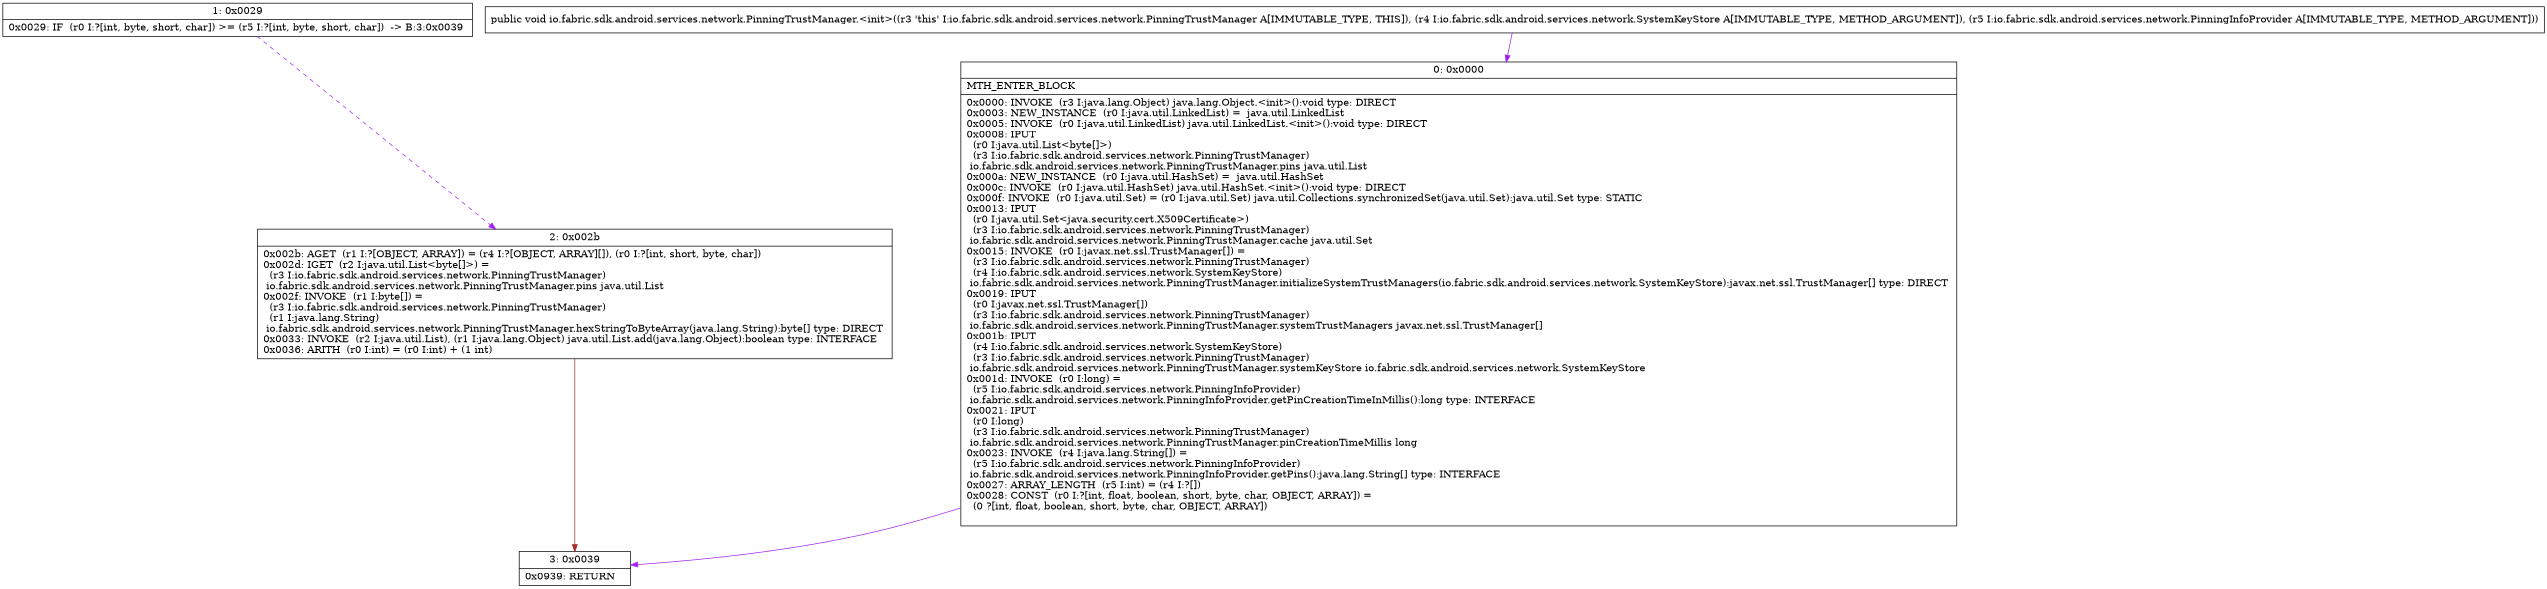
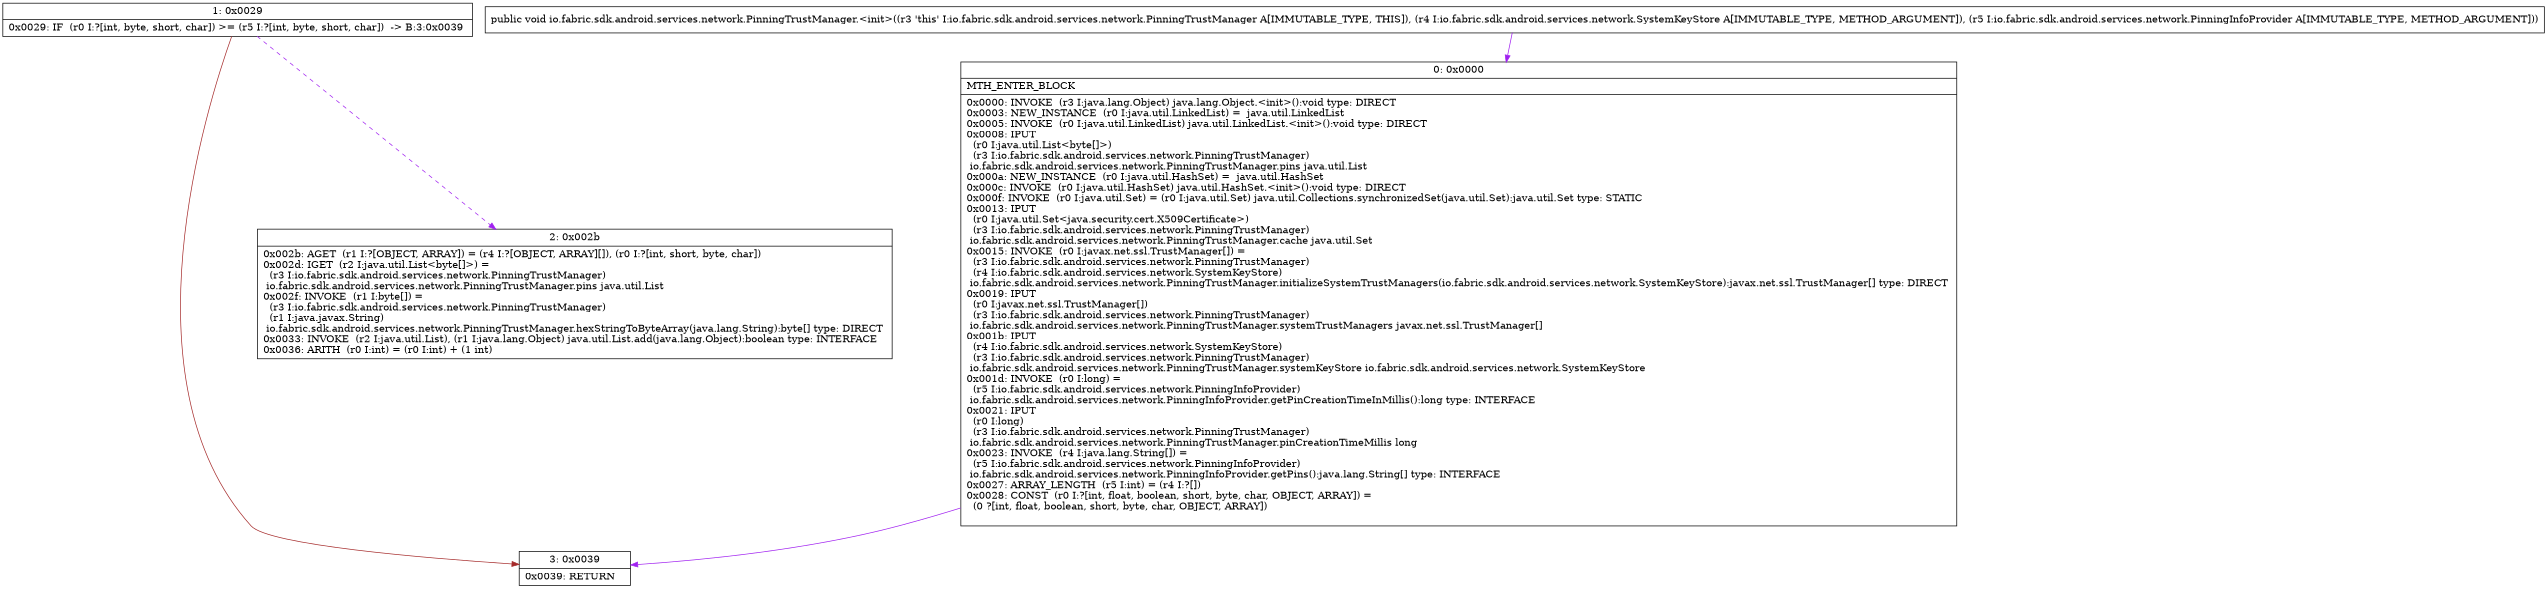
(321, 318) -> (324, 318)
(575, 452) -> (196, 417)
(575, 577) -> (575, 577)
